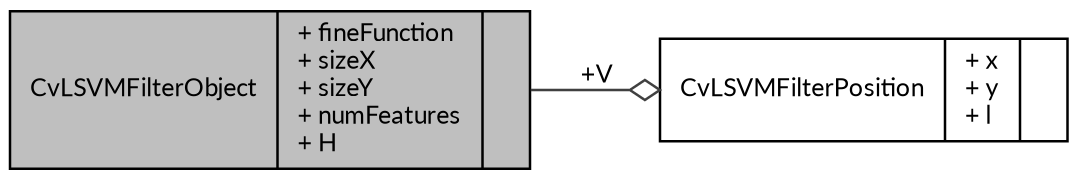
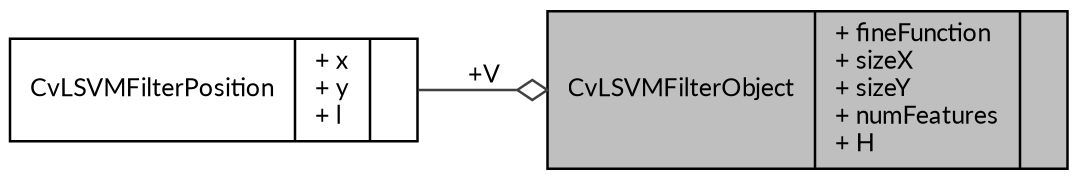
(580, 90) -> (467, 90)
